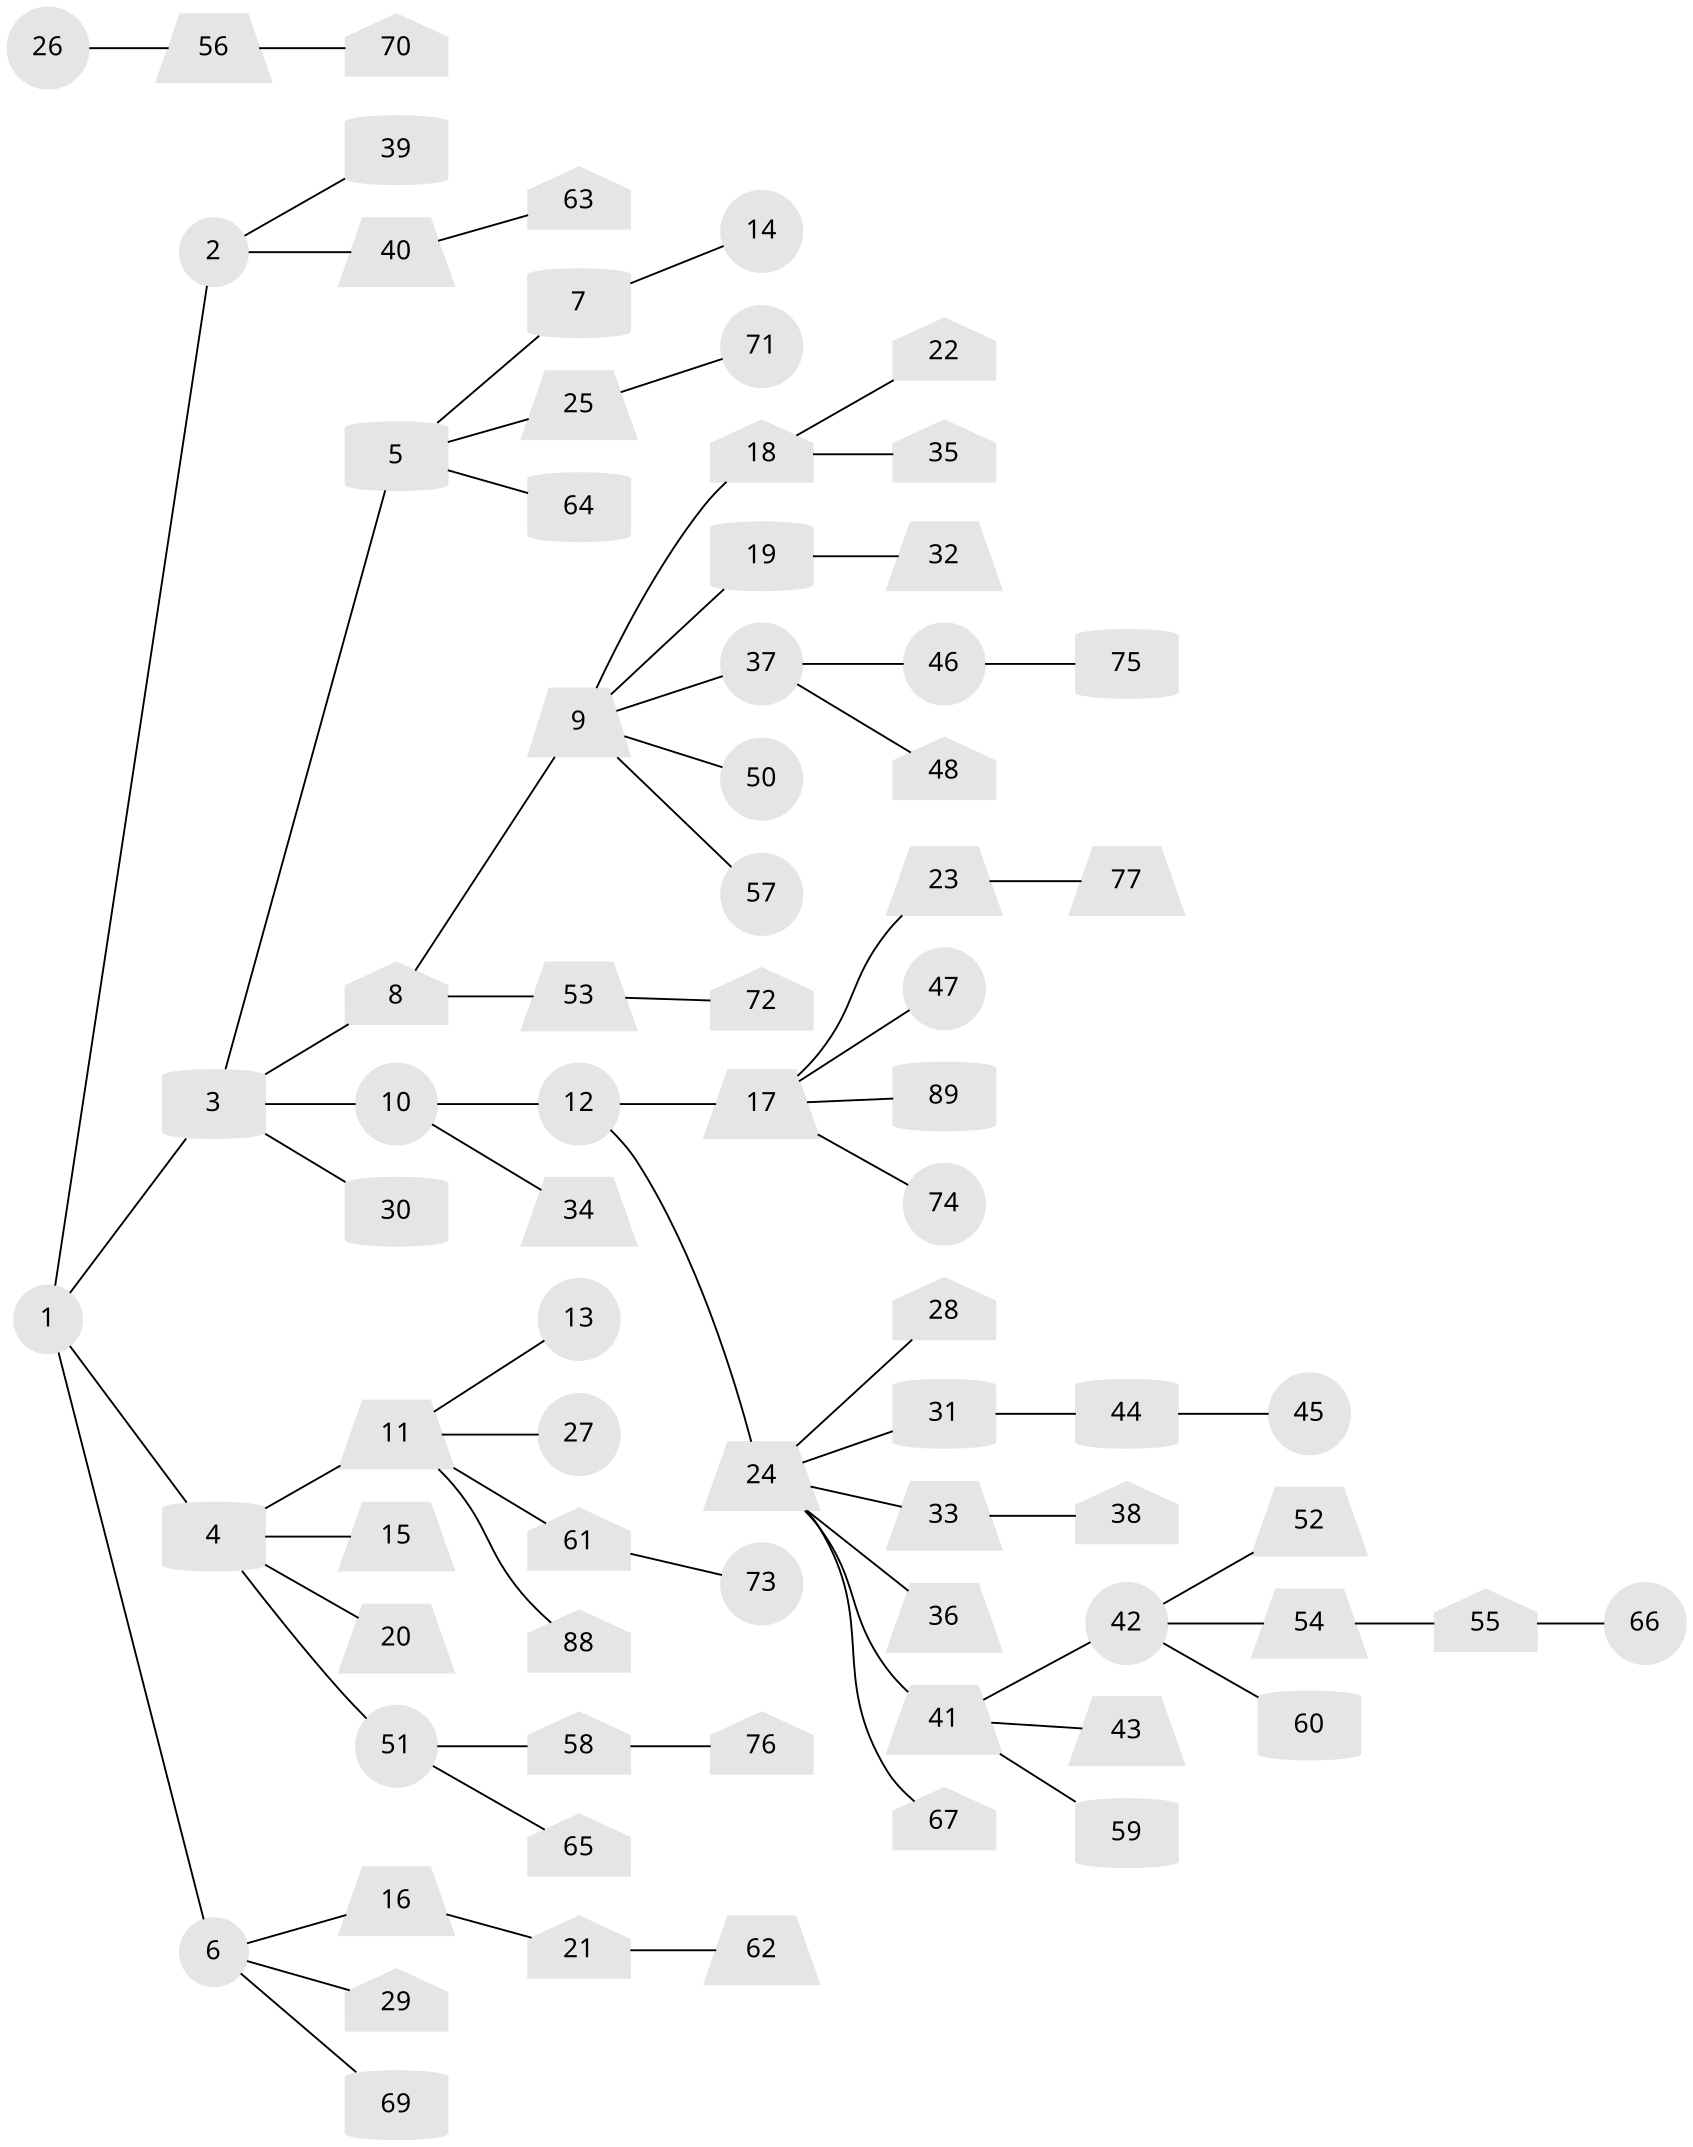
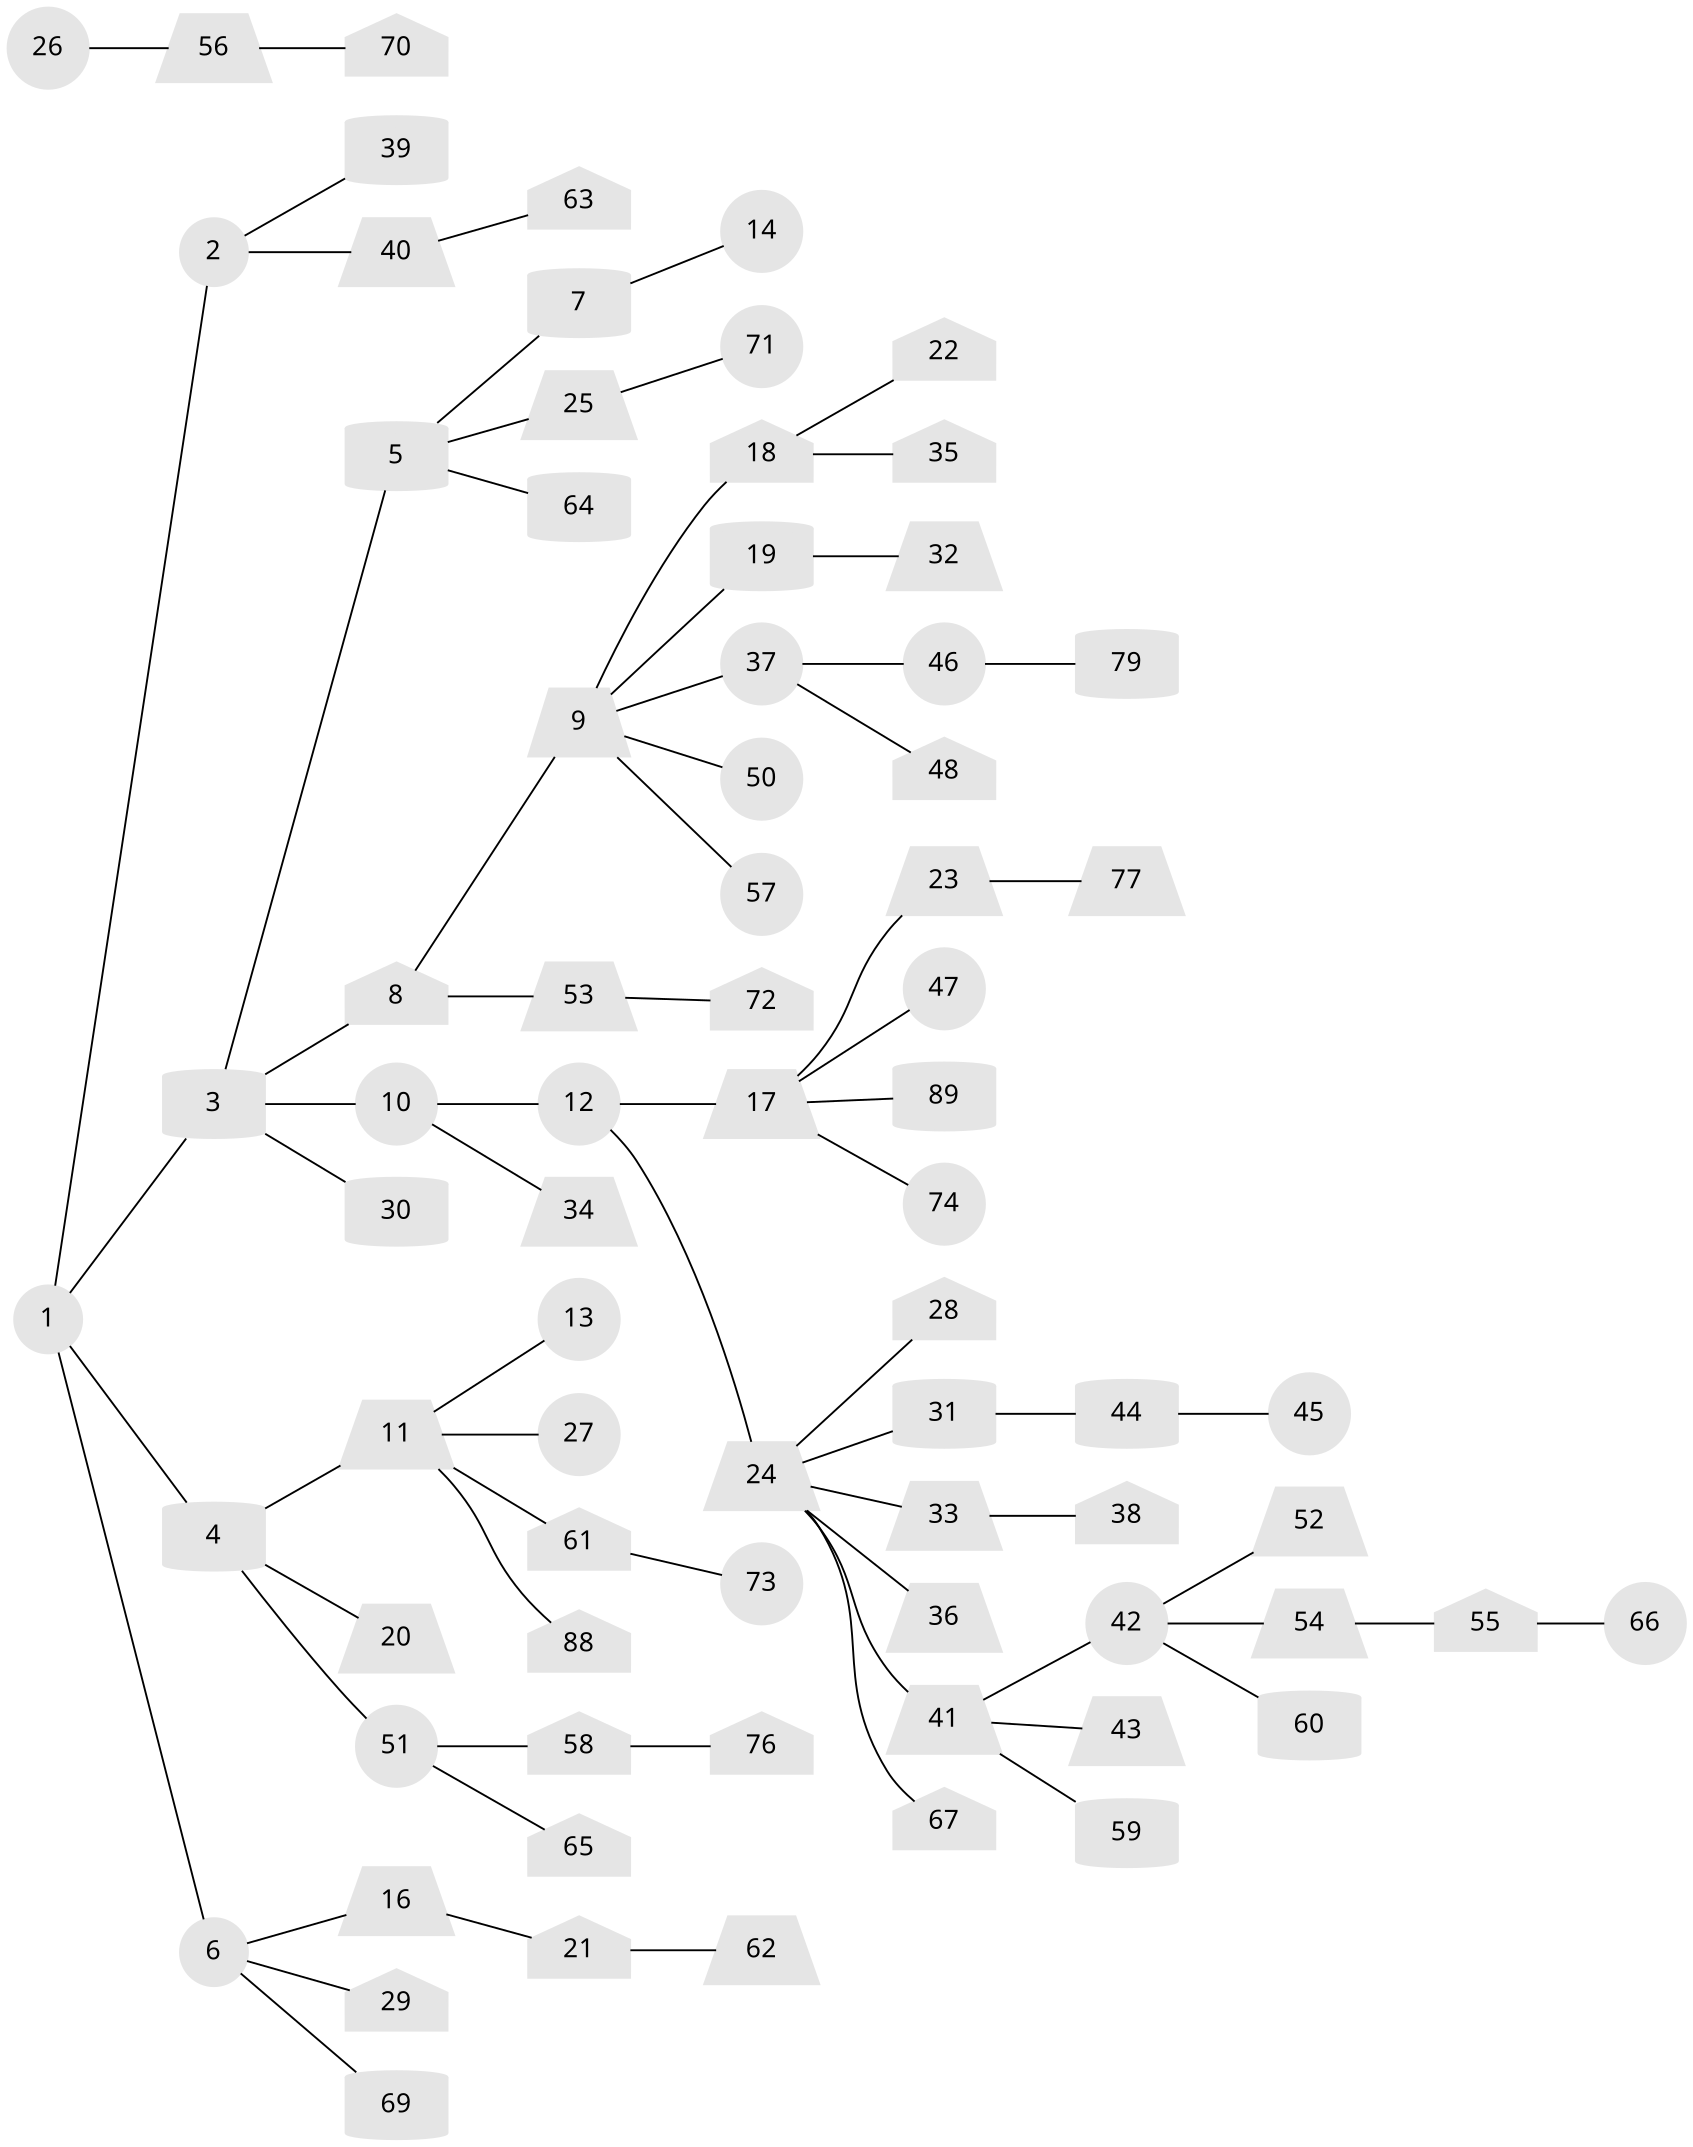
(1127, 664) -> (1127, 664)
(397, 1537) -> none
